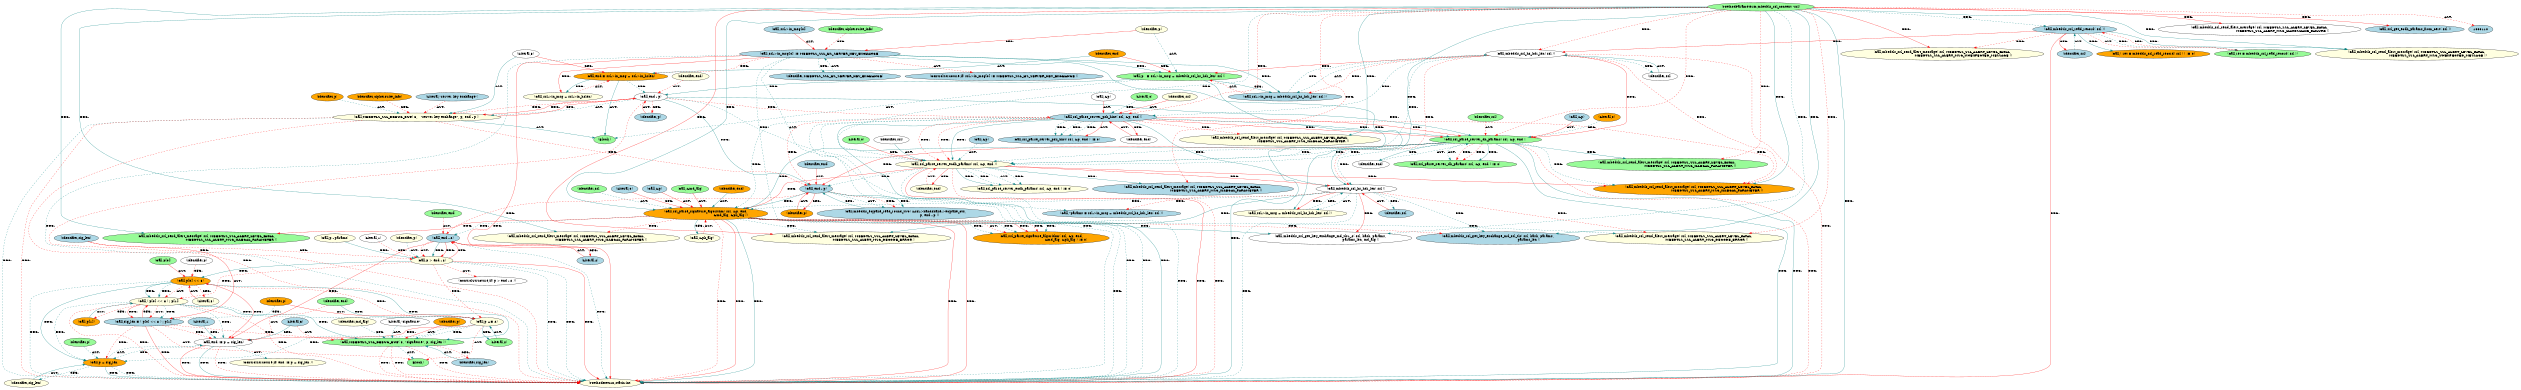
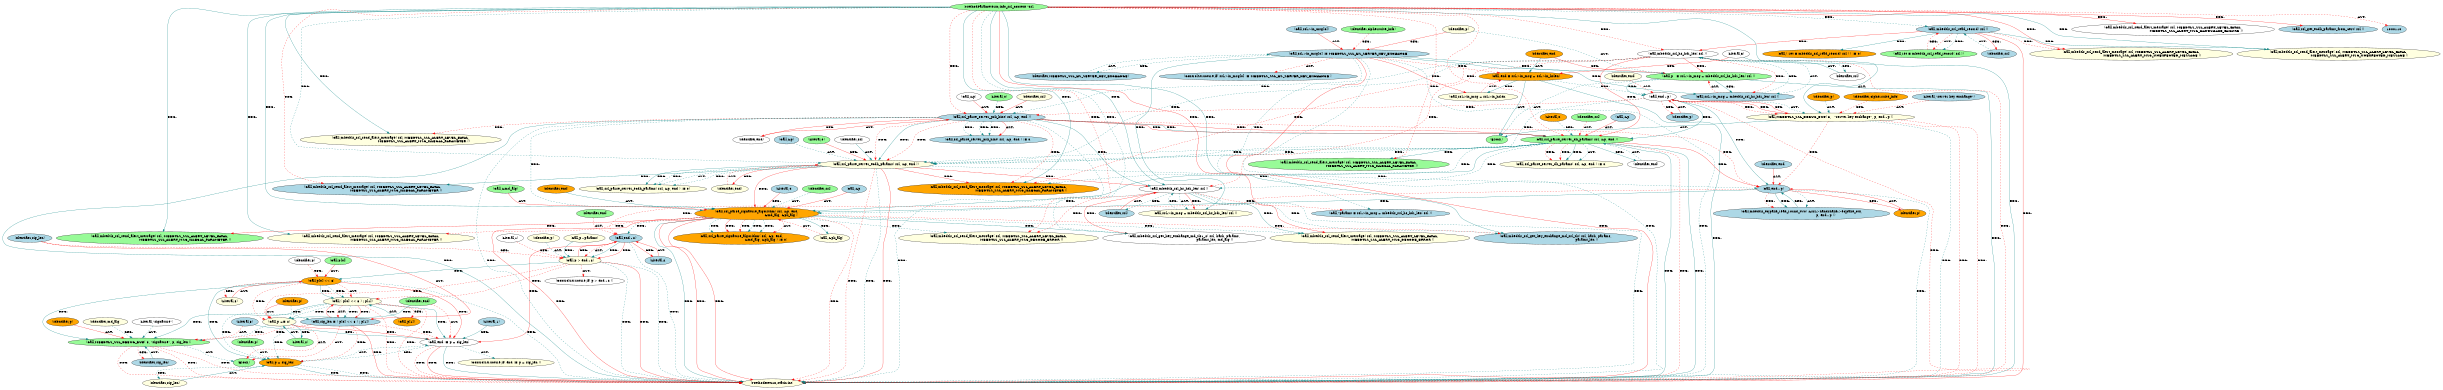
(1761, 7) -> (999, 7)
(794, 127) -> (1259, 127)
(1455, 164) -> (1561, 164)
(343, 294) -> (266, 291)
(209, 313) -> (426, 309)
none -> (1711, 373)
